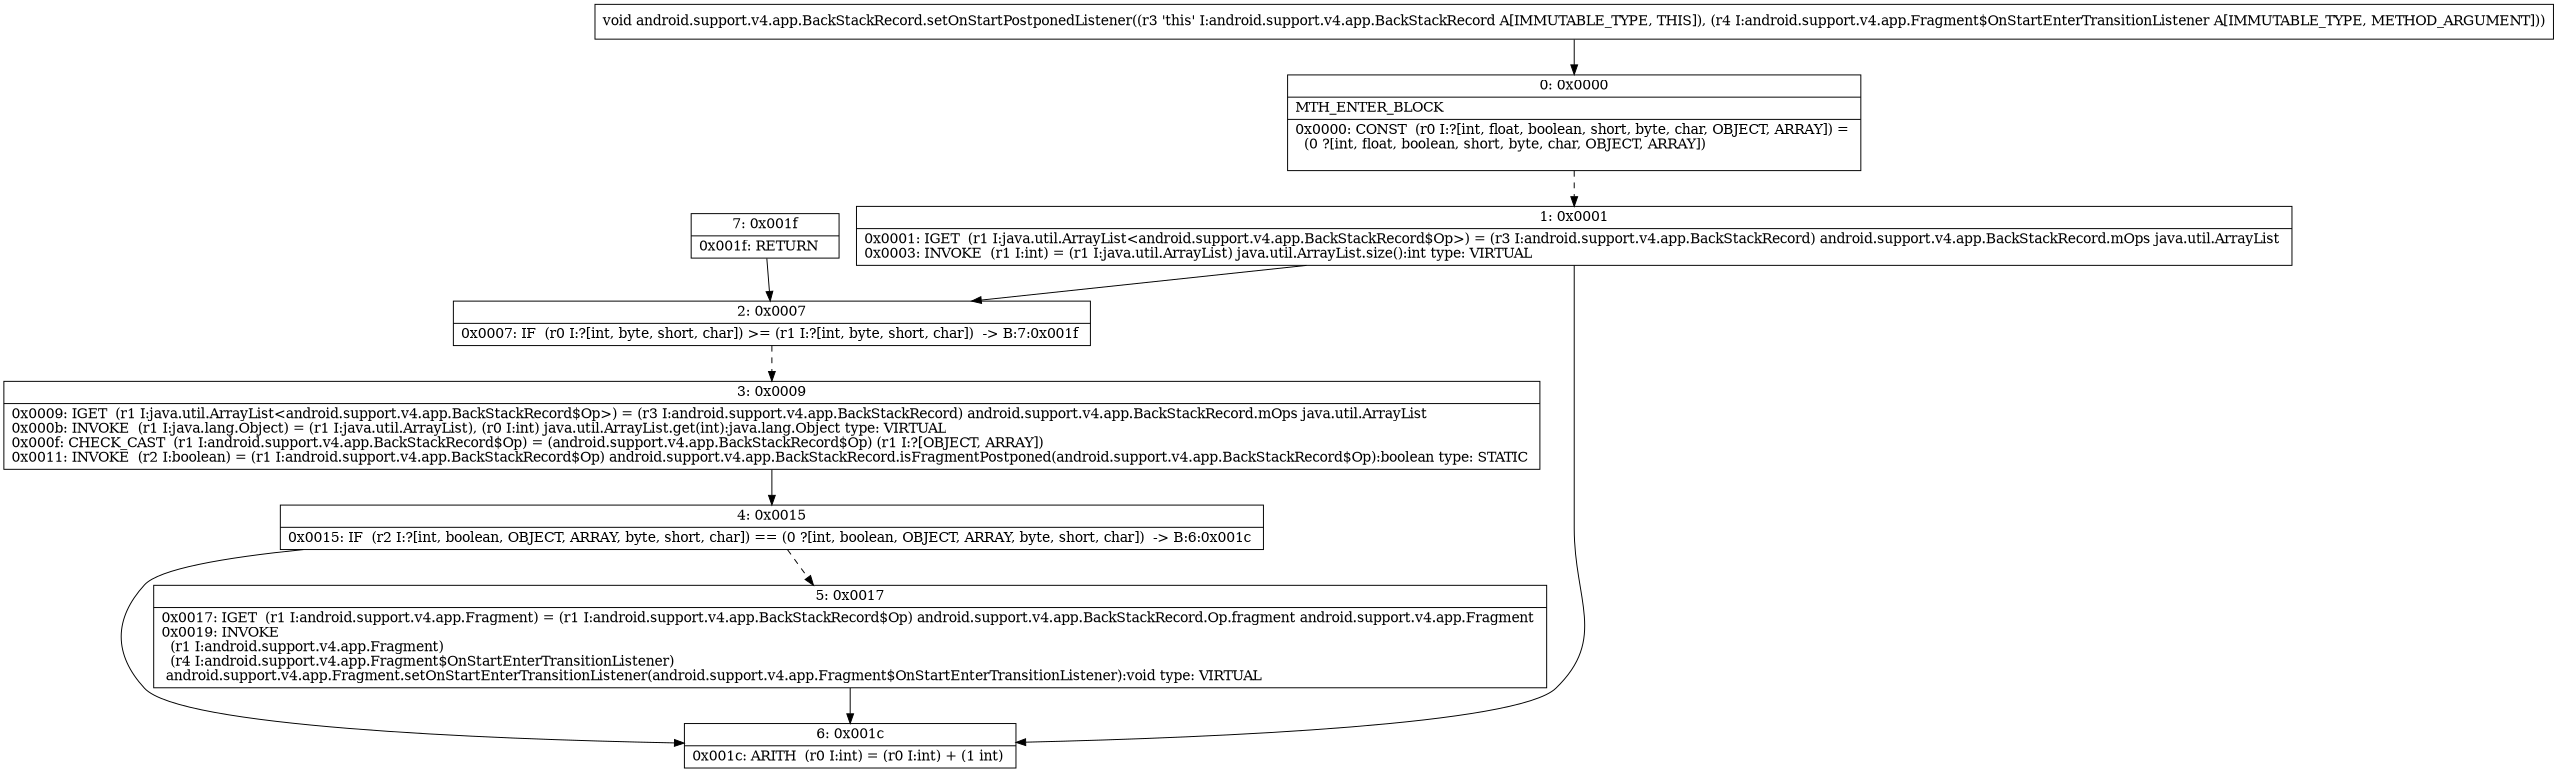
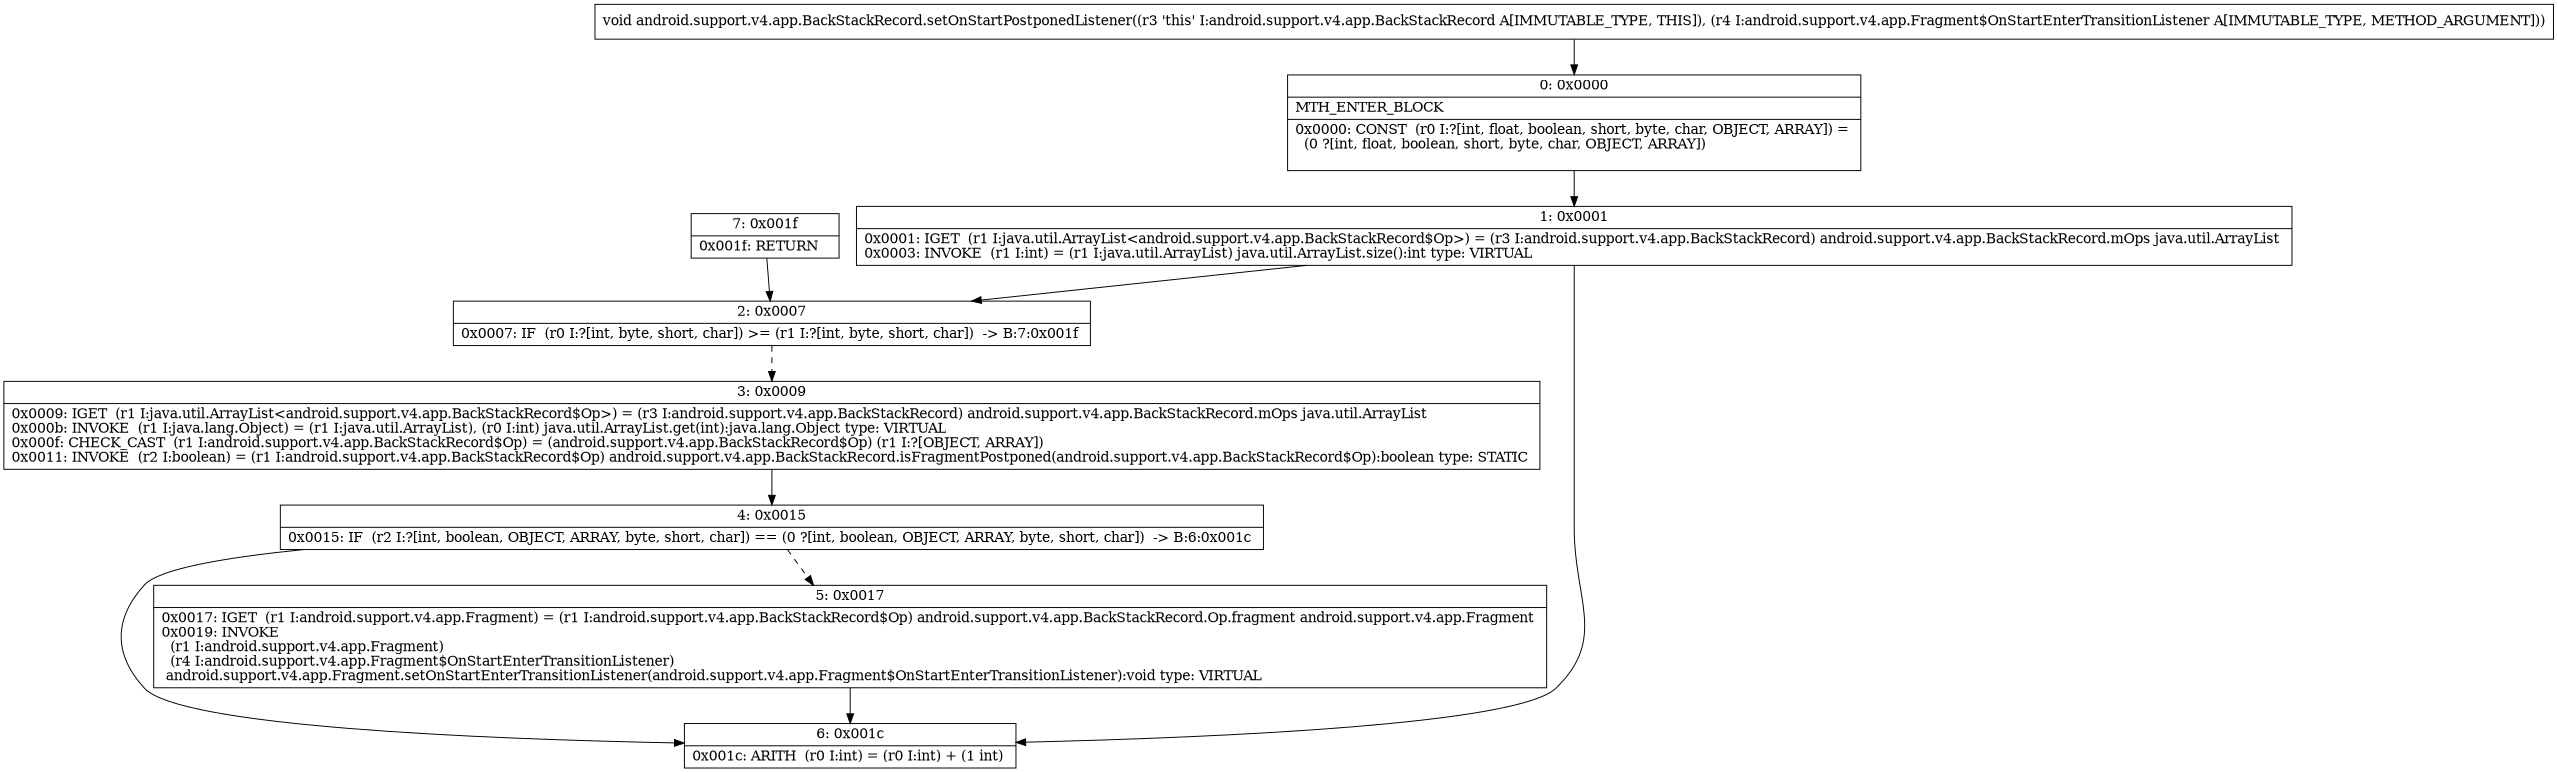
(1574, 184) -> (1574, 184)
